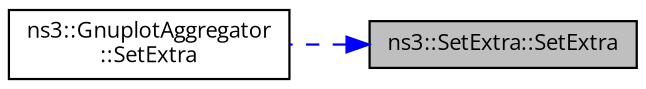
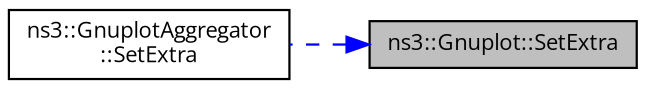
(503, 45) -> (503, 45)
